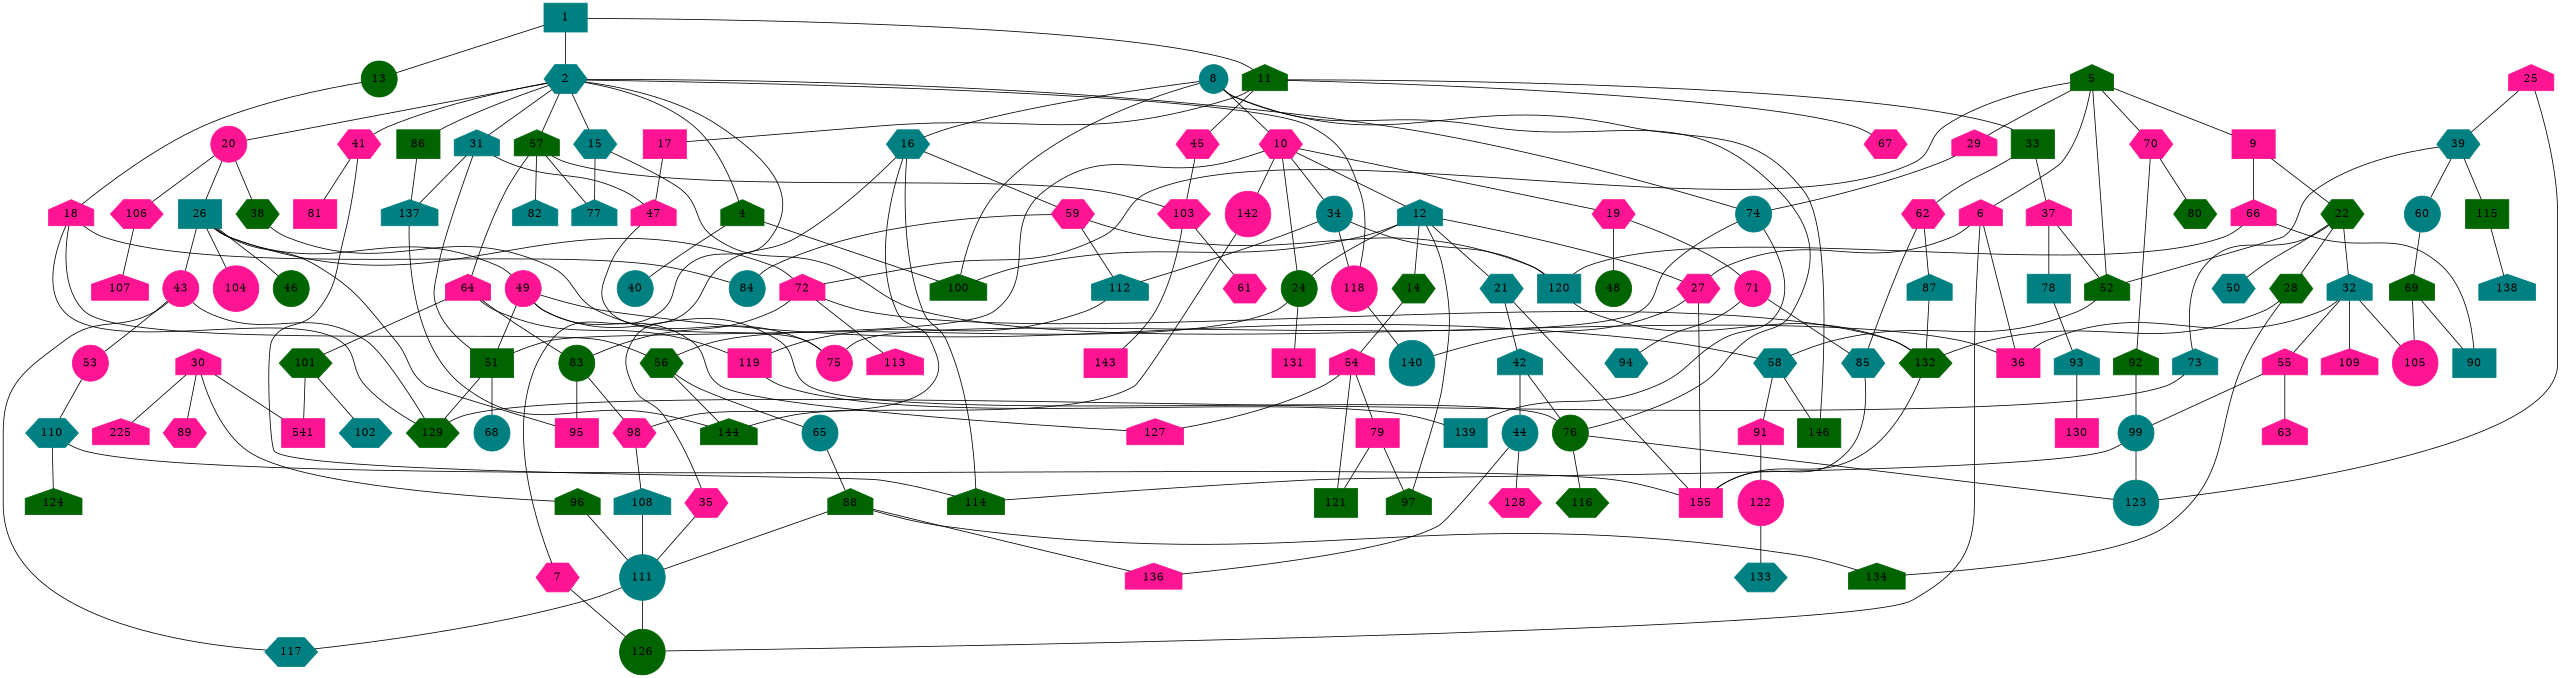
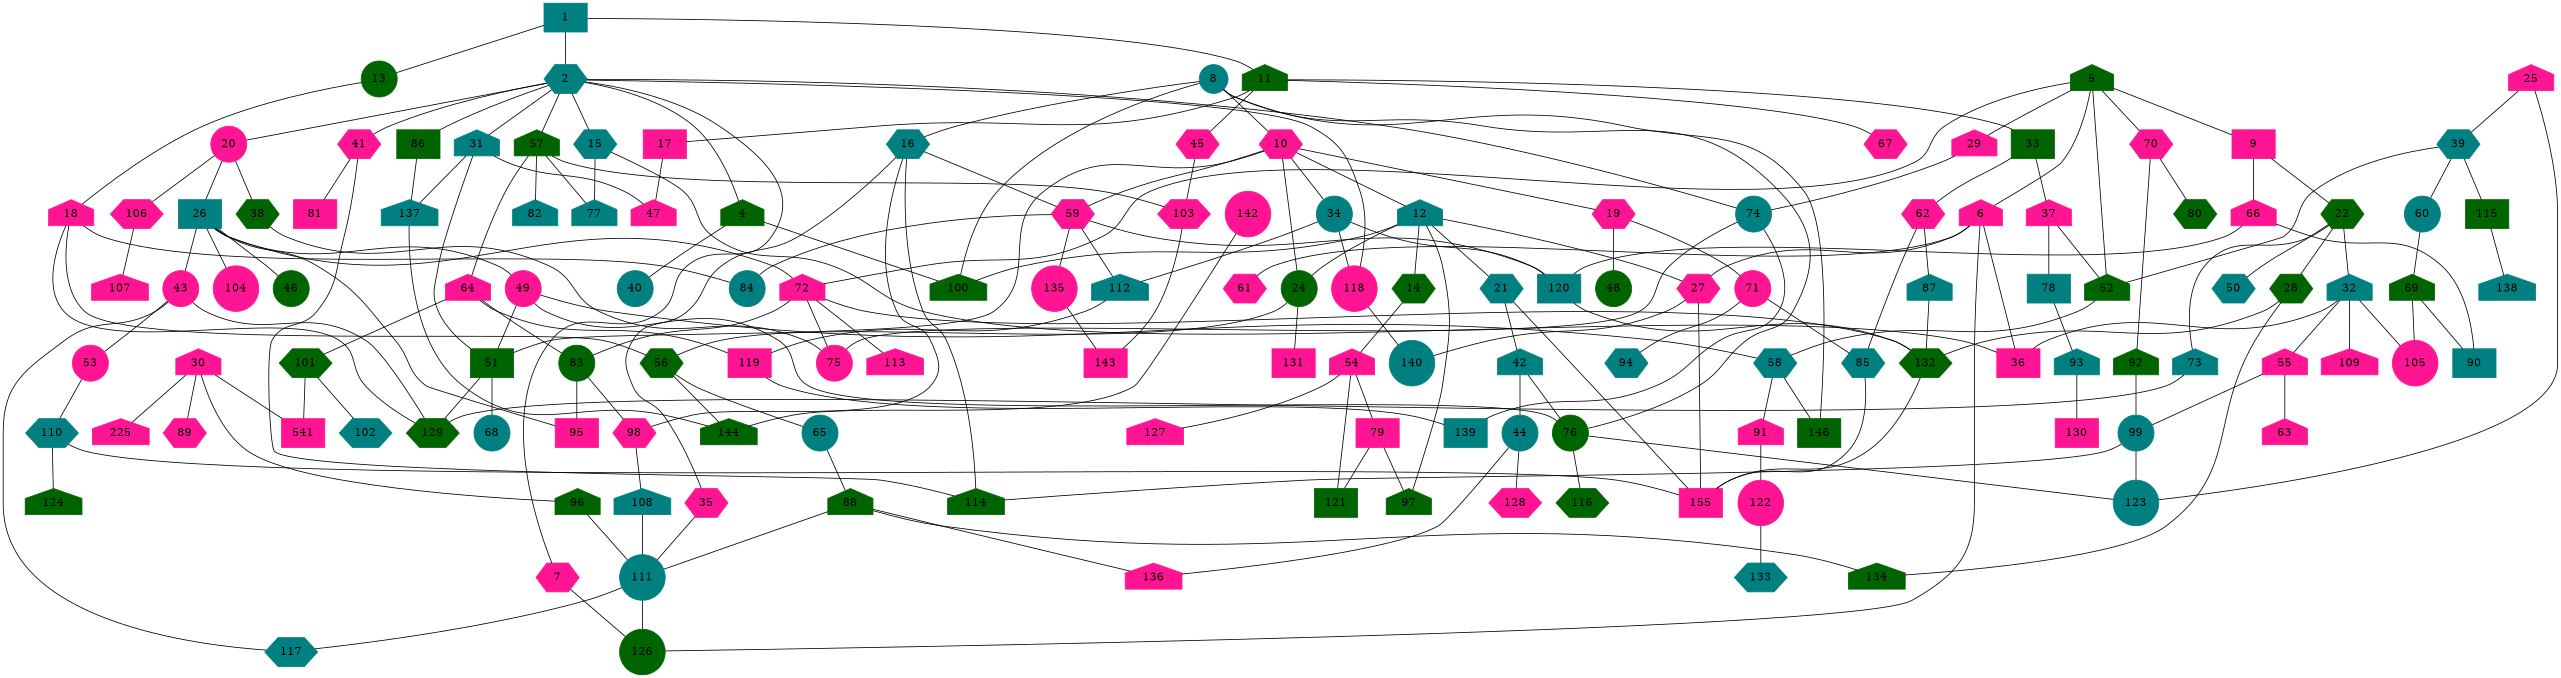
(1265, 177) -> (1175, 176)
(1224, 263) -> (1541, 249)
none -> (1054, 289)
(603, 301) -> (817, 323)
(813, 405) -> none
